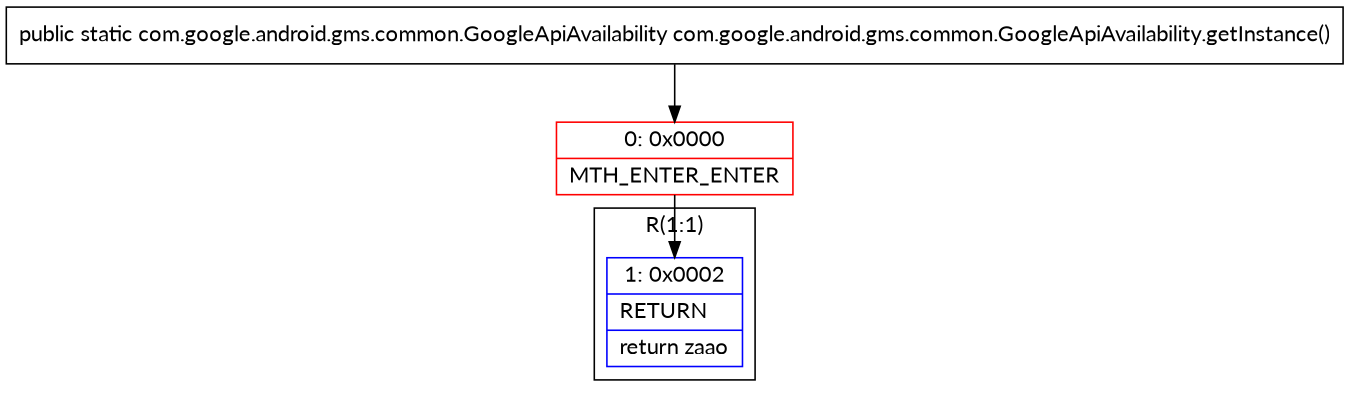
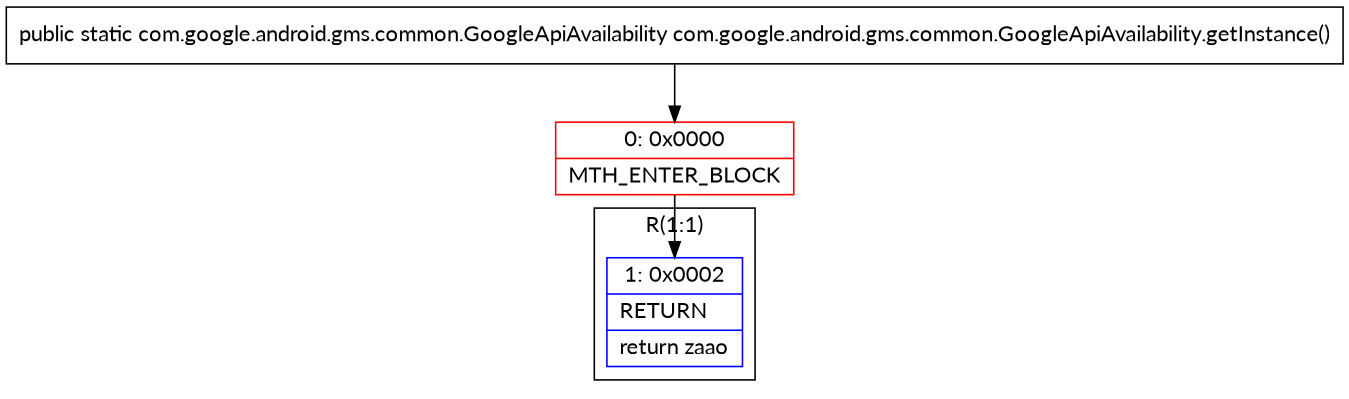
(675, 176) -> (675, 176)
